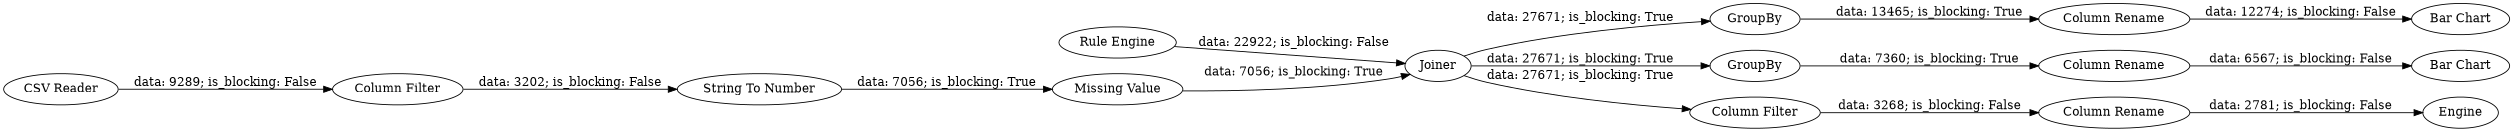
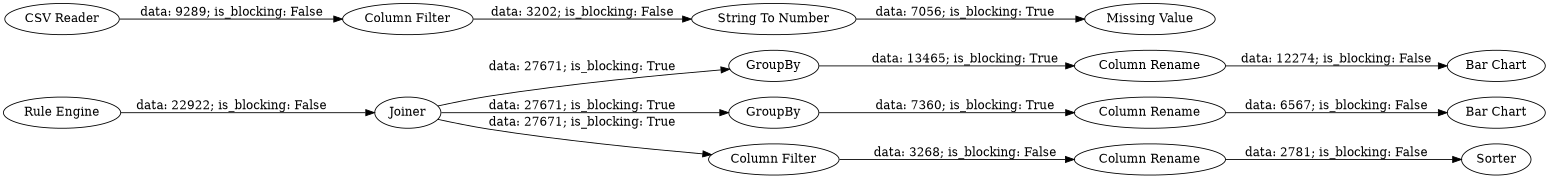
(1292, 88) -> none
(2461, 113) -> (1496, 159)
